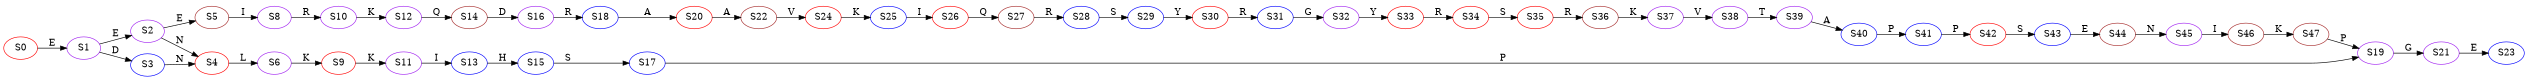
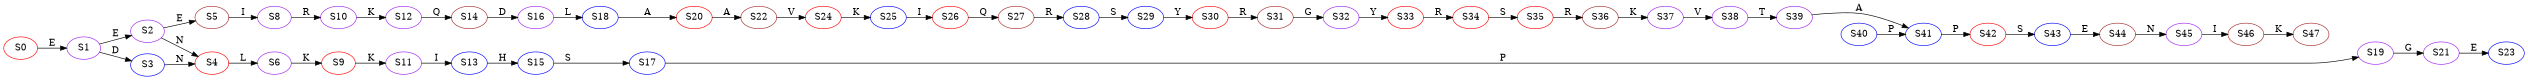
(568, 13) -> (568, 13)
(1275, 18) -> (1275, 18)
(1824, 25) -> (1858, 13)
(2340, 43) -> none
